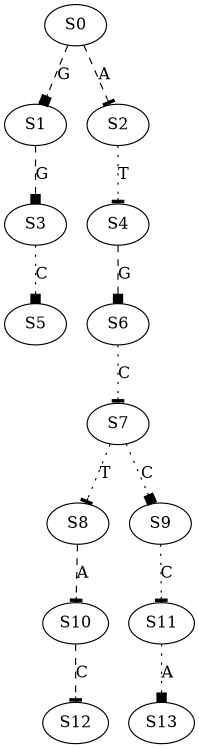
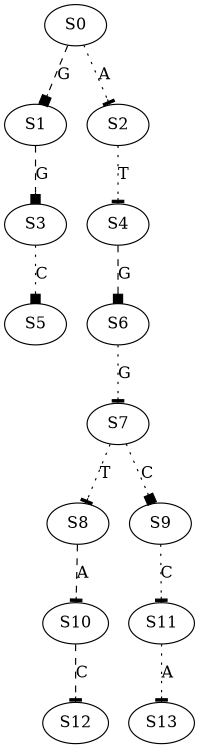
(96, 72) -> (96, 72)
(124, 374) -> (125, 374)
(162, 667) -> (162, 670)
